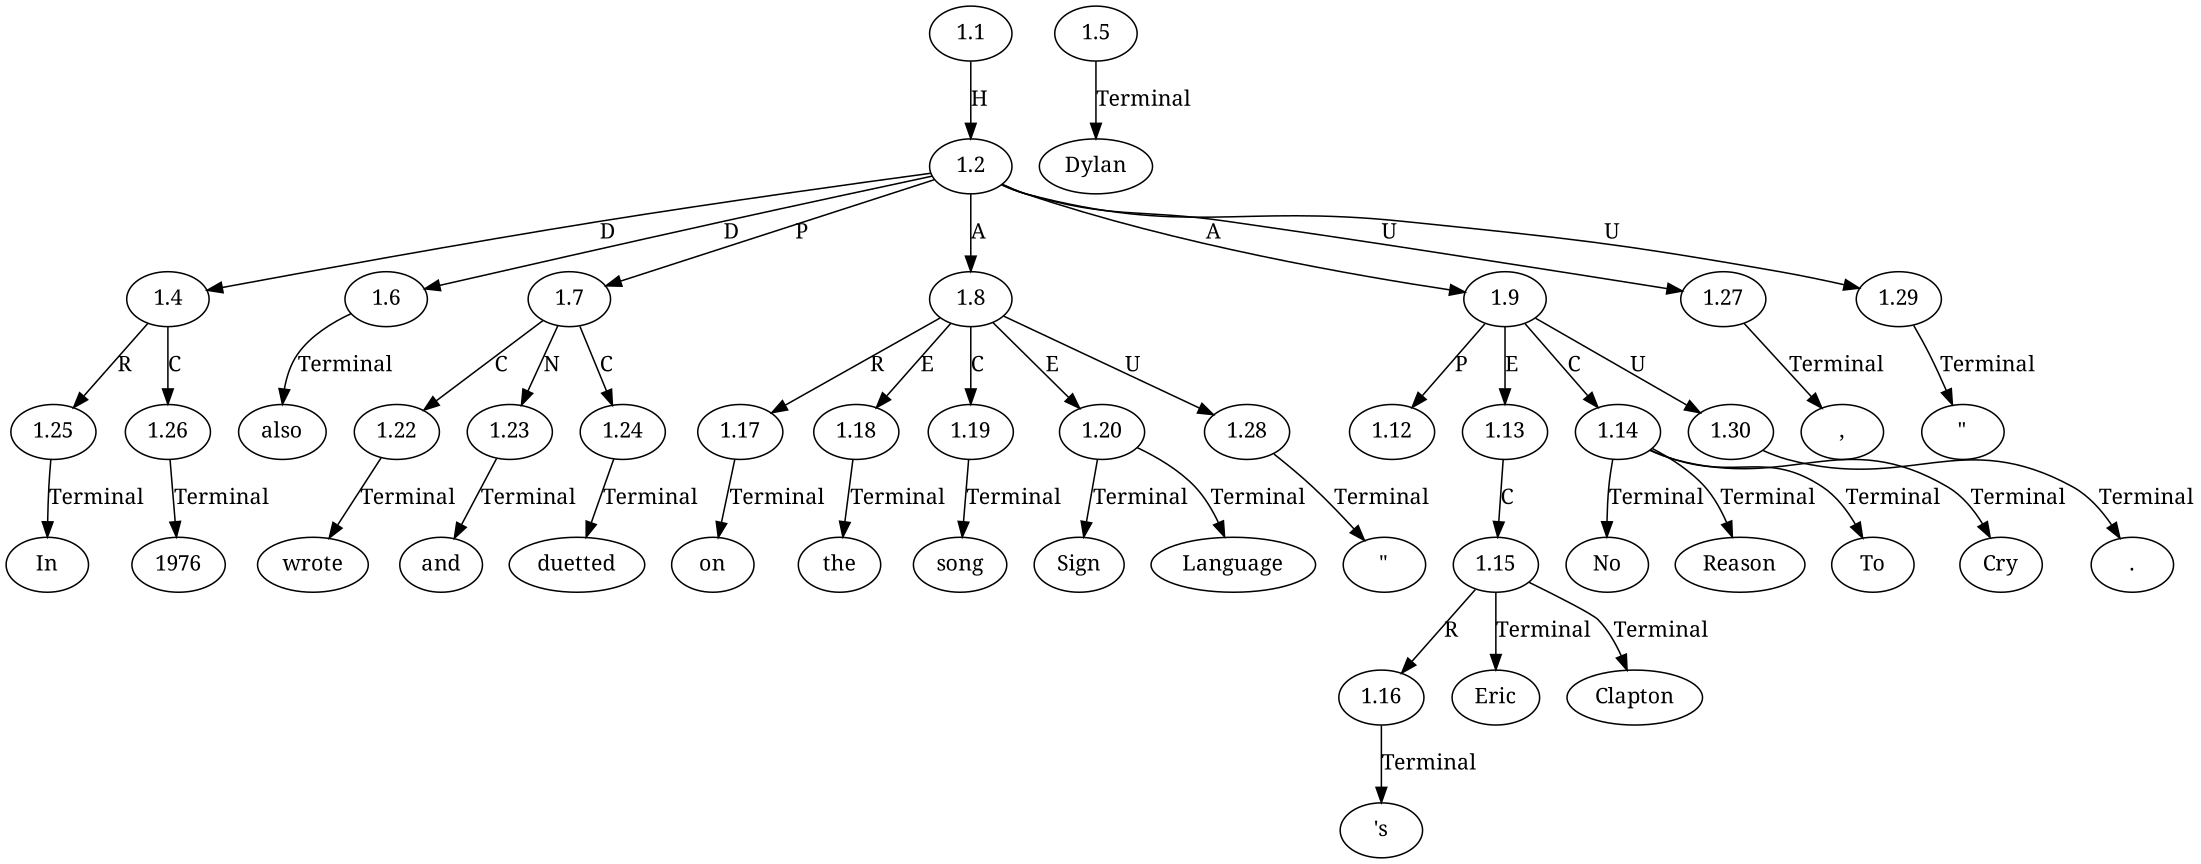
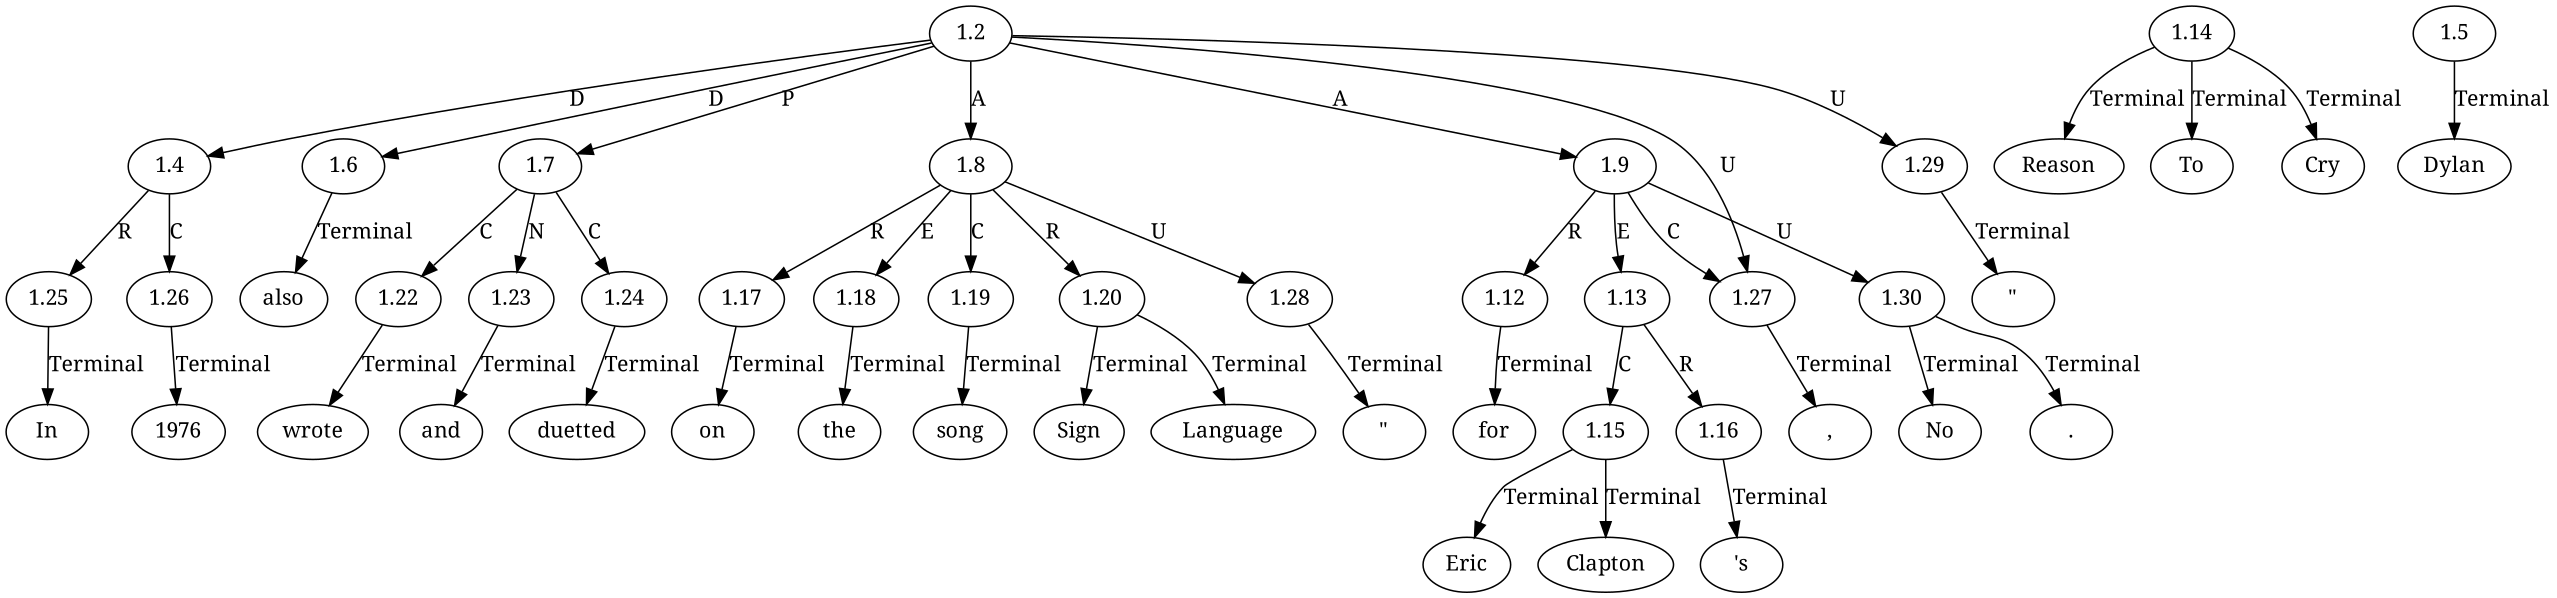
(971, 34) -> none
(1556, 360) -> (1661, 239)
(1053, 366) -> (1053, 233)
(1462, 366) -> (1575, 233)
none -> (1494, 432)
(1609, 490) -> (1919, 358)
(1444, 625) -> (1668, 359)
